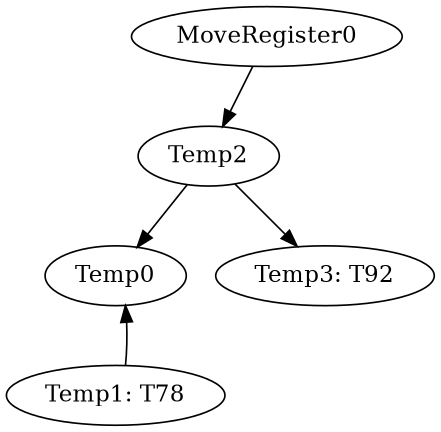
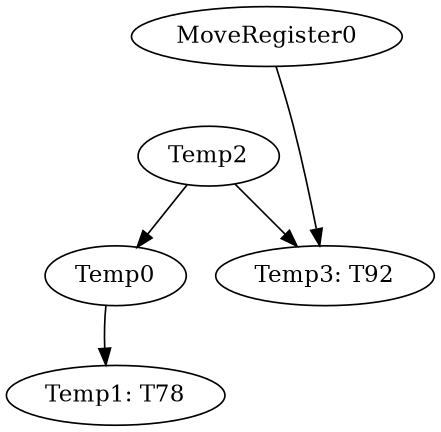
(241, 89) -> (299, 147)
(127, 344) -> (105, 327)
